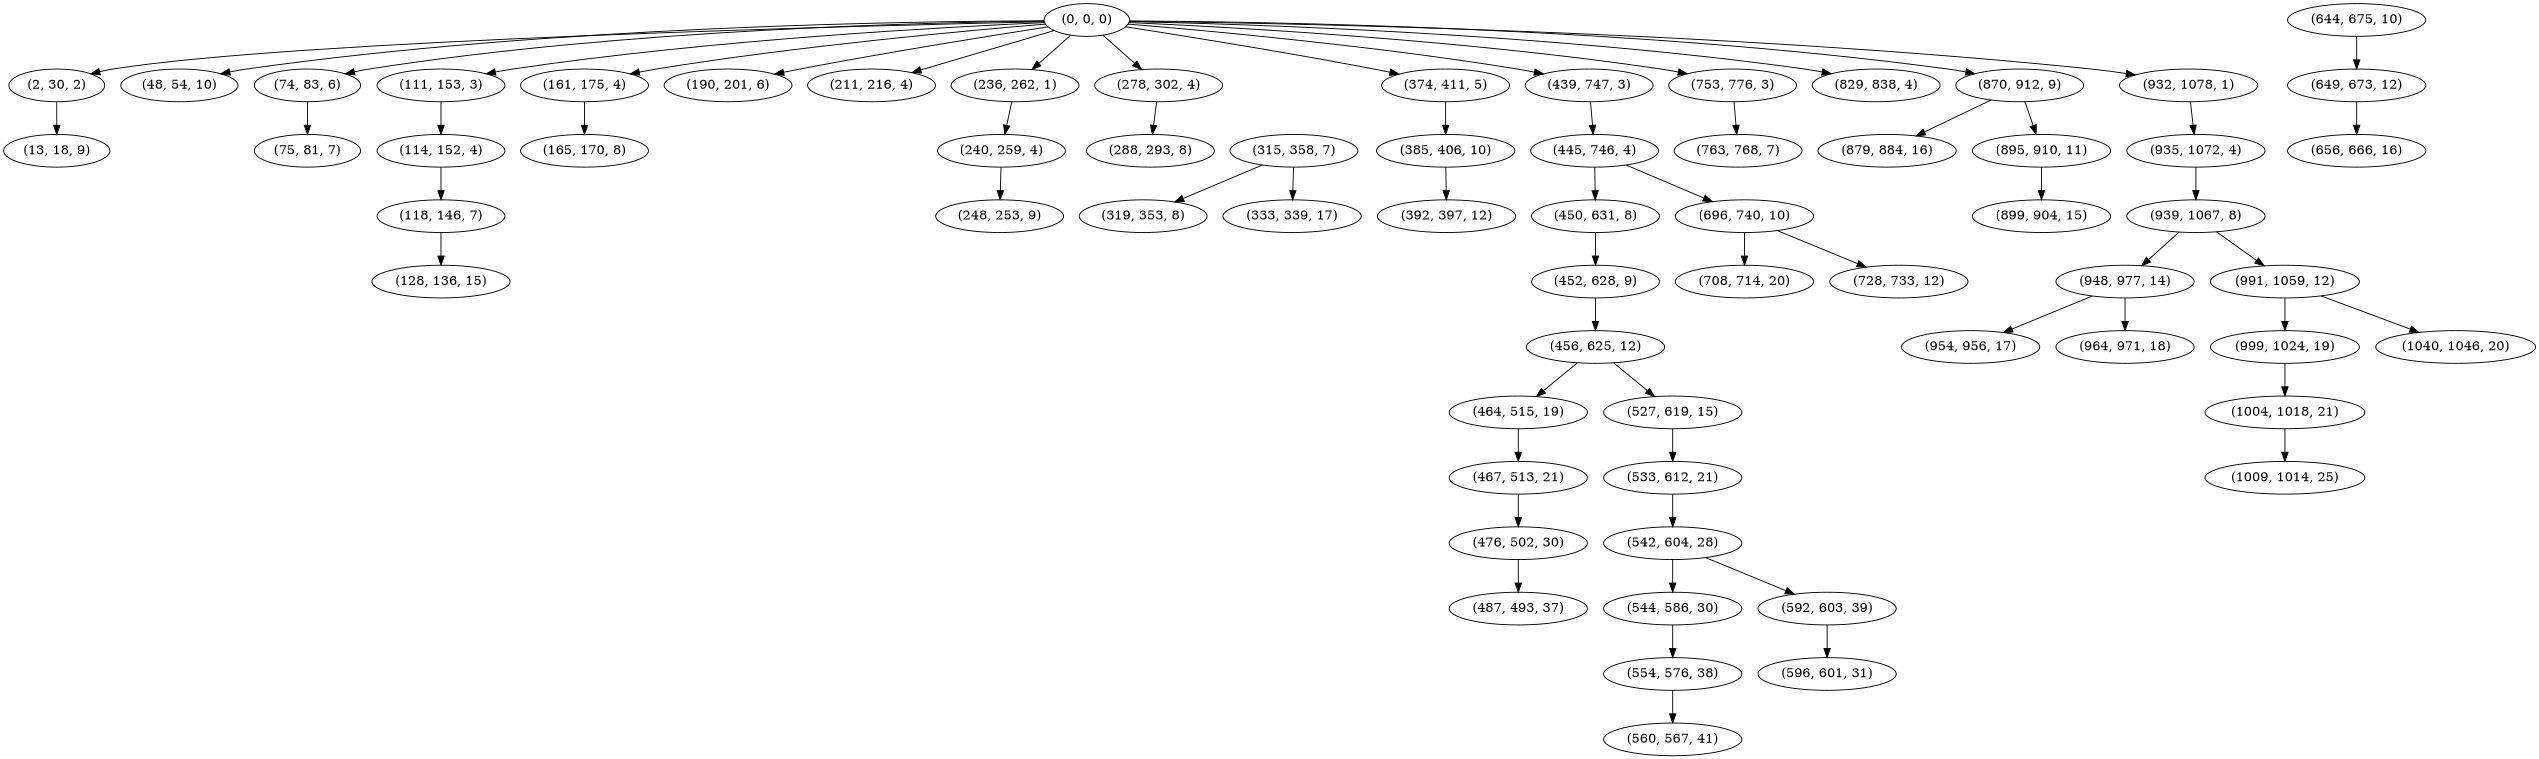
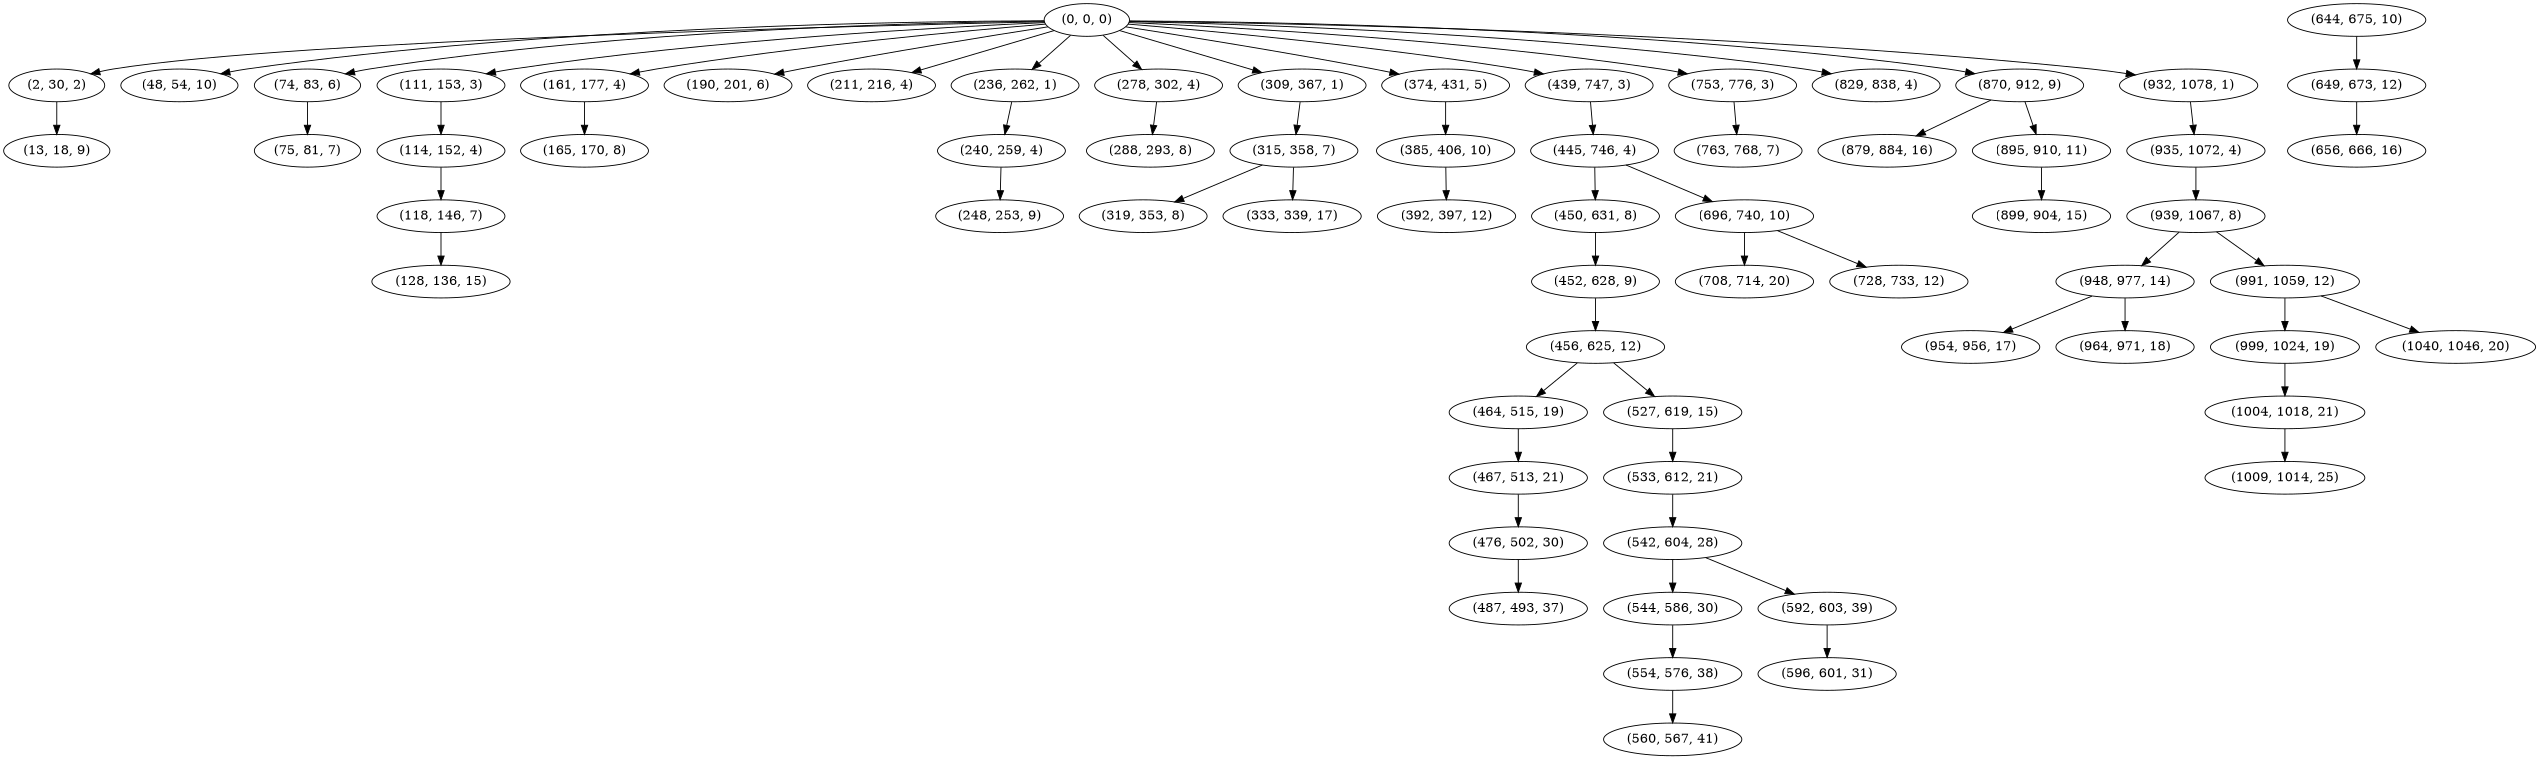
(585, 85) -> (585, 85)
none -> (1302, 85)
(1446, 85) -> (1446, 85)
